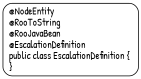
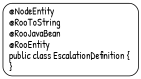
(48, 45) -> (31, 45)
